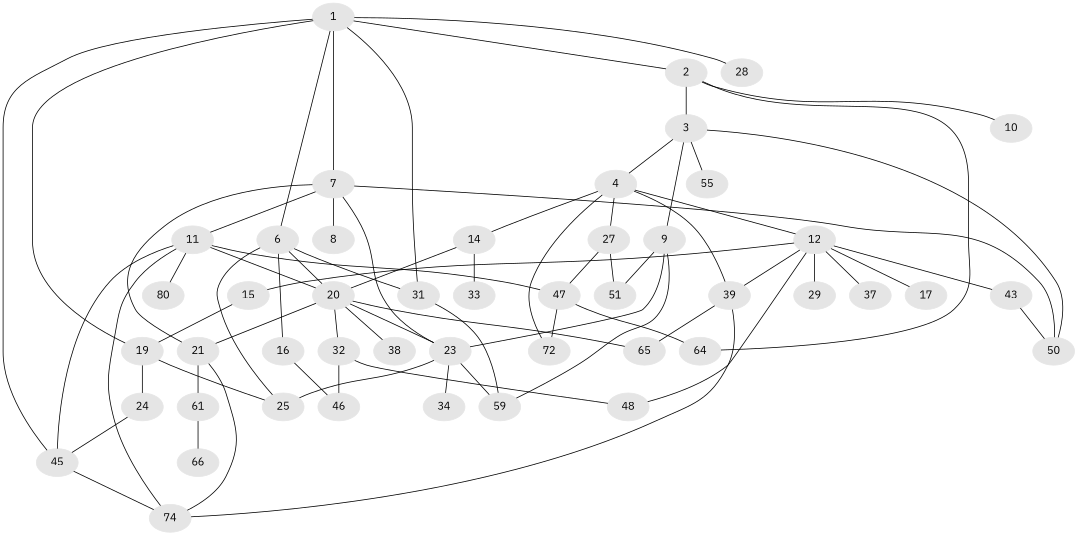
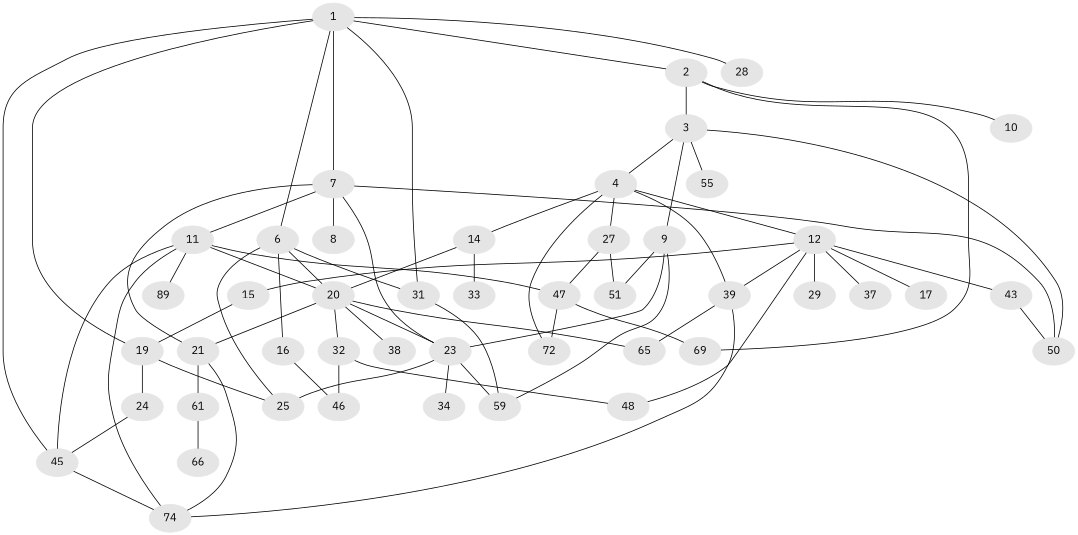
(163, 296) -> (163, 296)
(700, 351) -> (700, 351)
